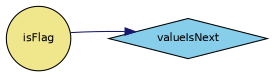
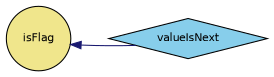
(98, 32) -> (108, 46)
